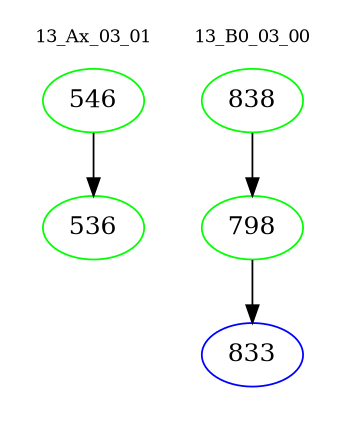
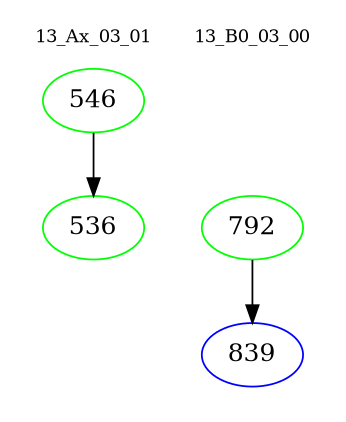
(252, 101) -> none
(252, 228) -> (252, 228)
(252, 355) -> (252, 355)
